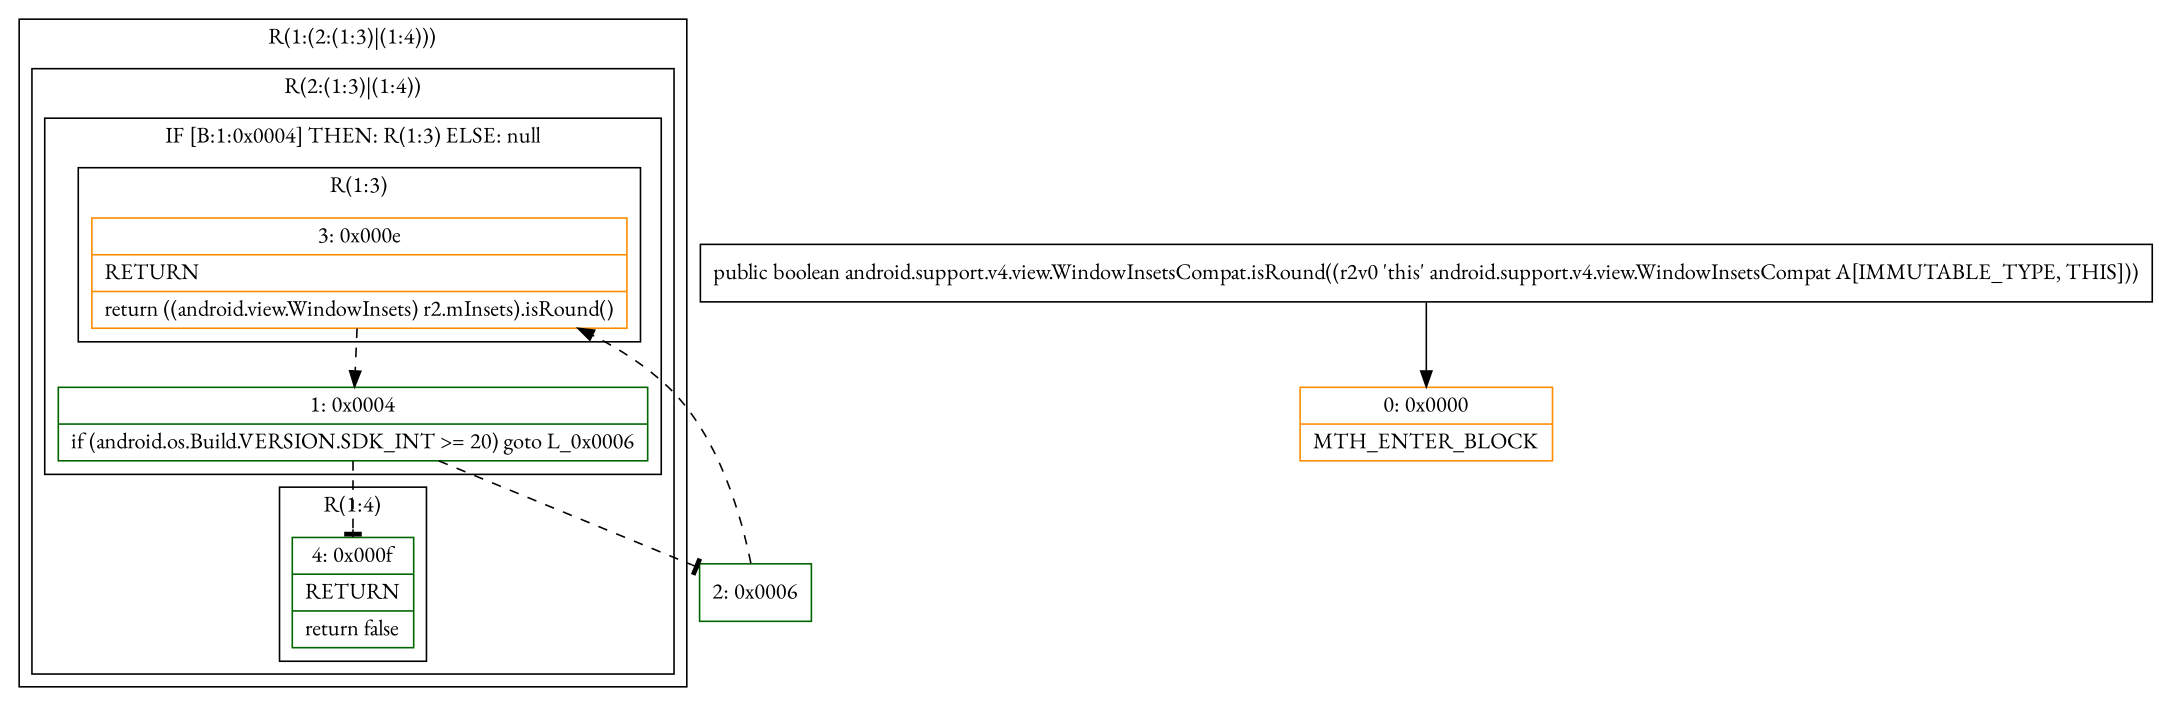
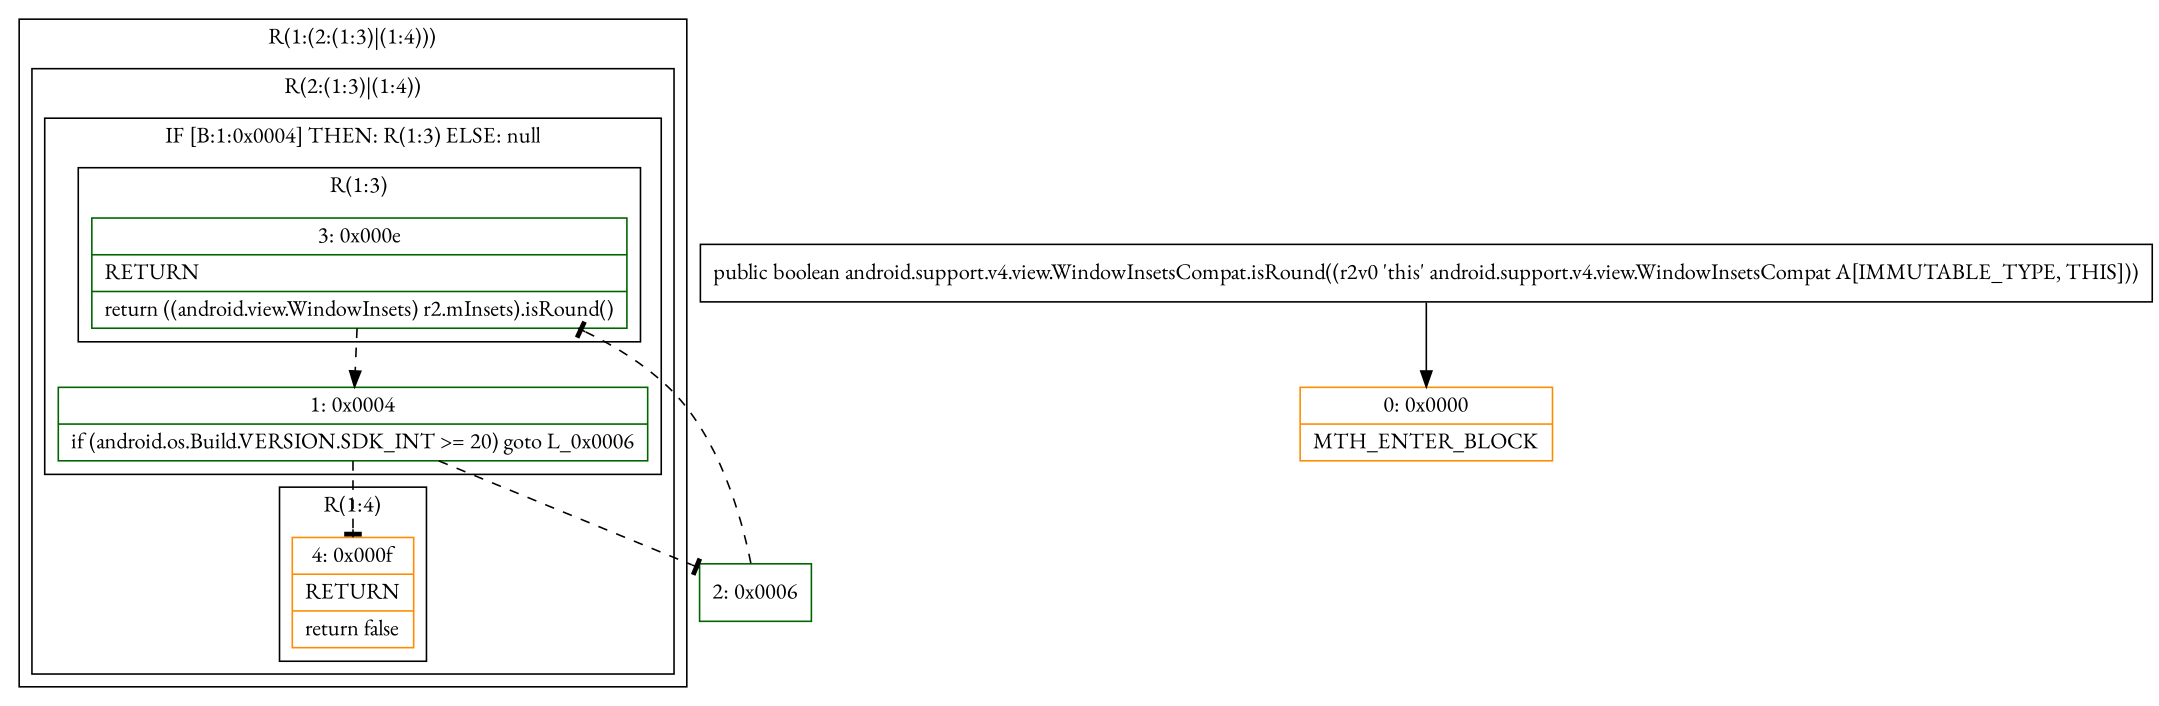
(359, 273) -> (359, 273)
(701, 428) -> (699, 425)
(353, 593) -> (353, 593)
